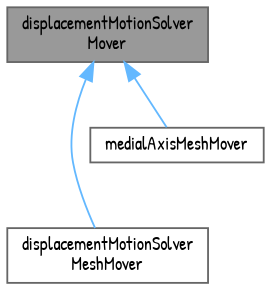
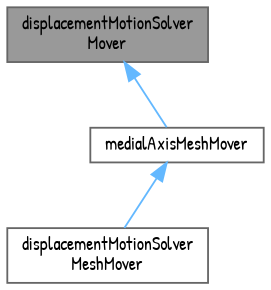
(72, 155) -> (141, 203)
